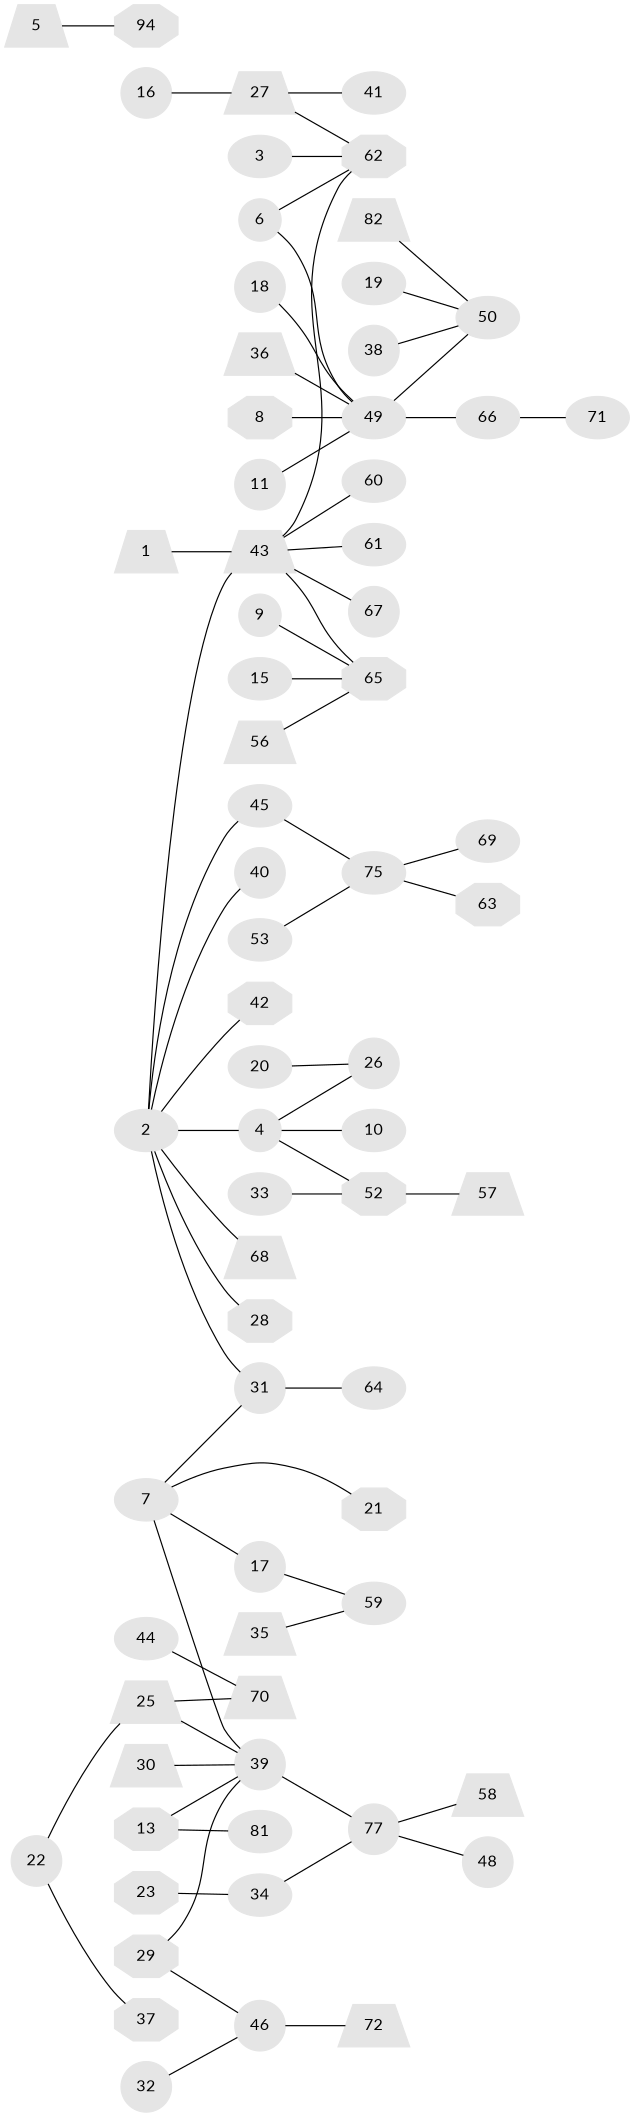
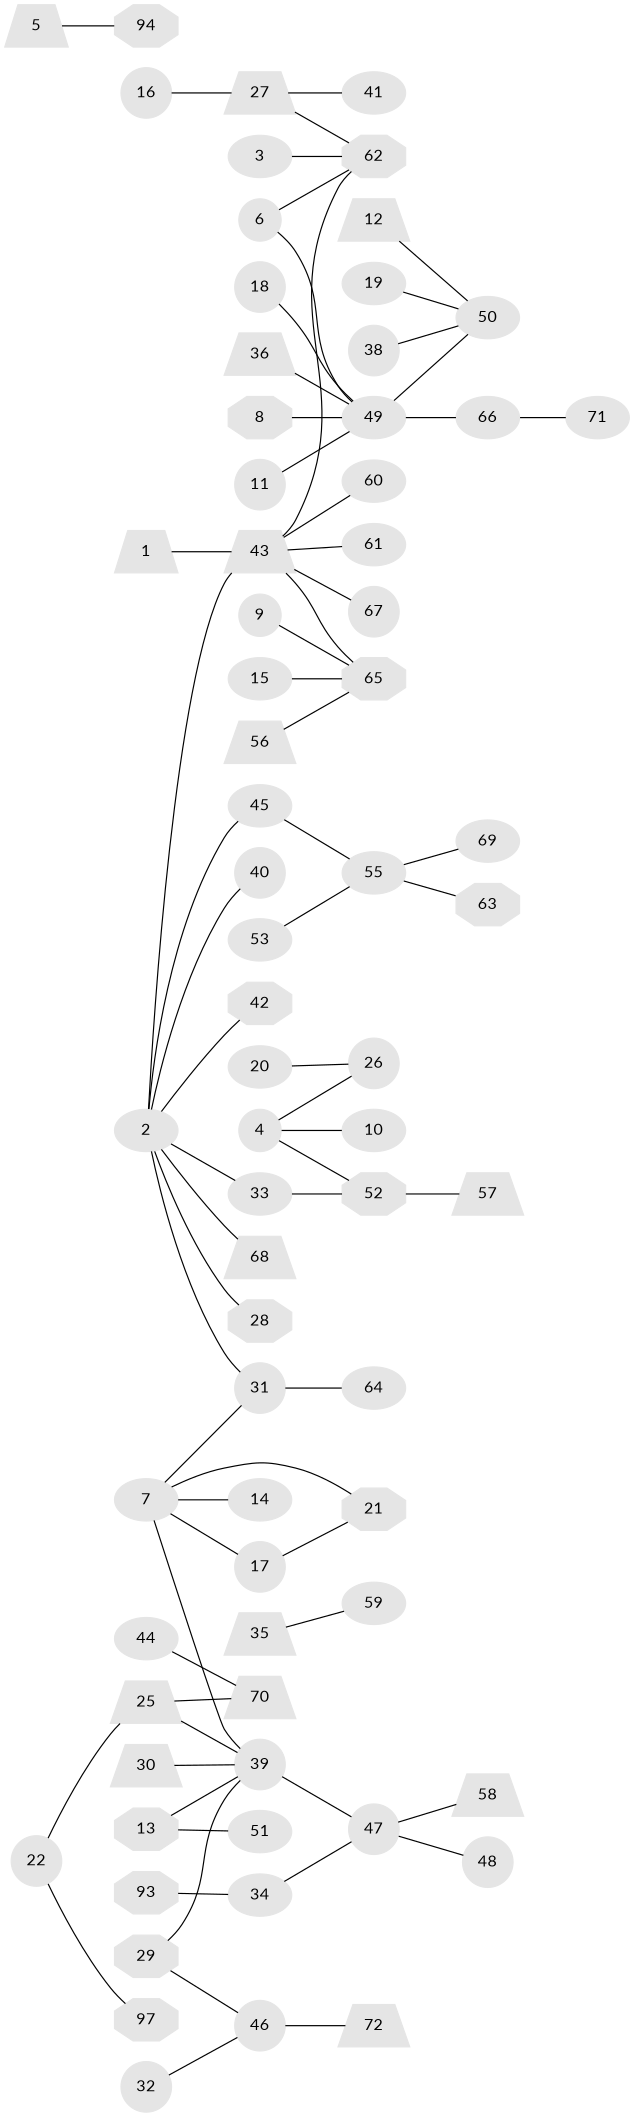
(374, 220) -> (374, 220)
(374, 873) -> (374, 873)
(208, 1131) -> (203, 1162)
none -> (260, 1500)
(315, 1584) -> (315, 1539)
(374, 1829) -> (374, 1829)
(260, 1832) -> (260, 1832)
(146, 1893) -> (146, 1893)
(146, 2020) -> (146, 2020)
